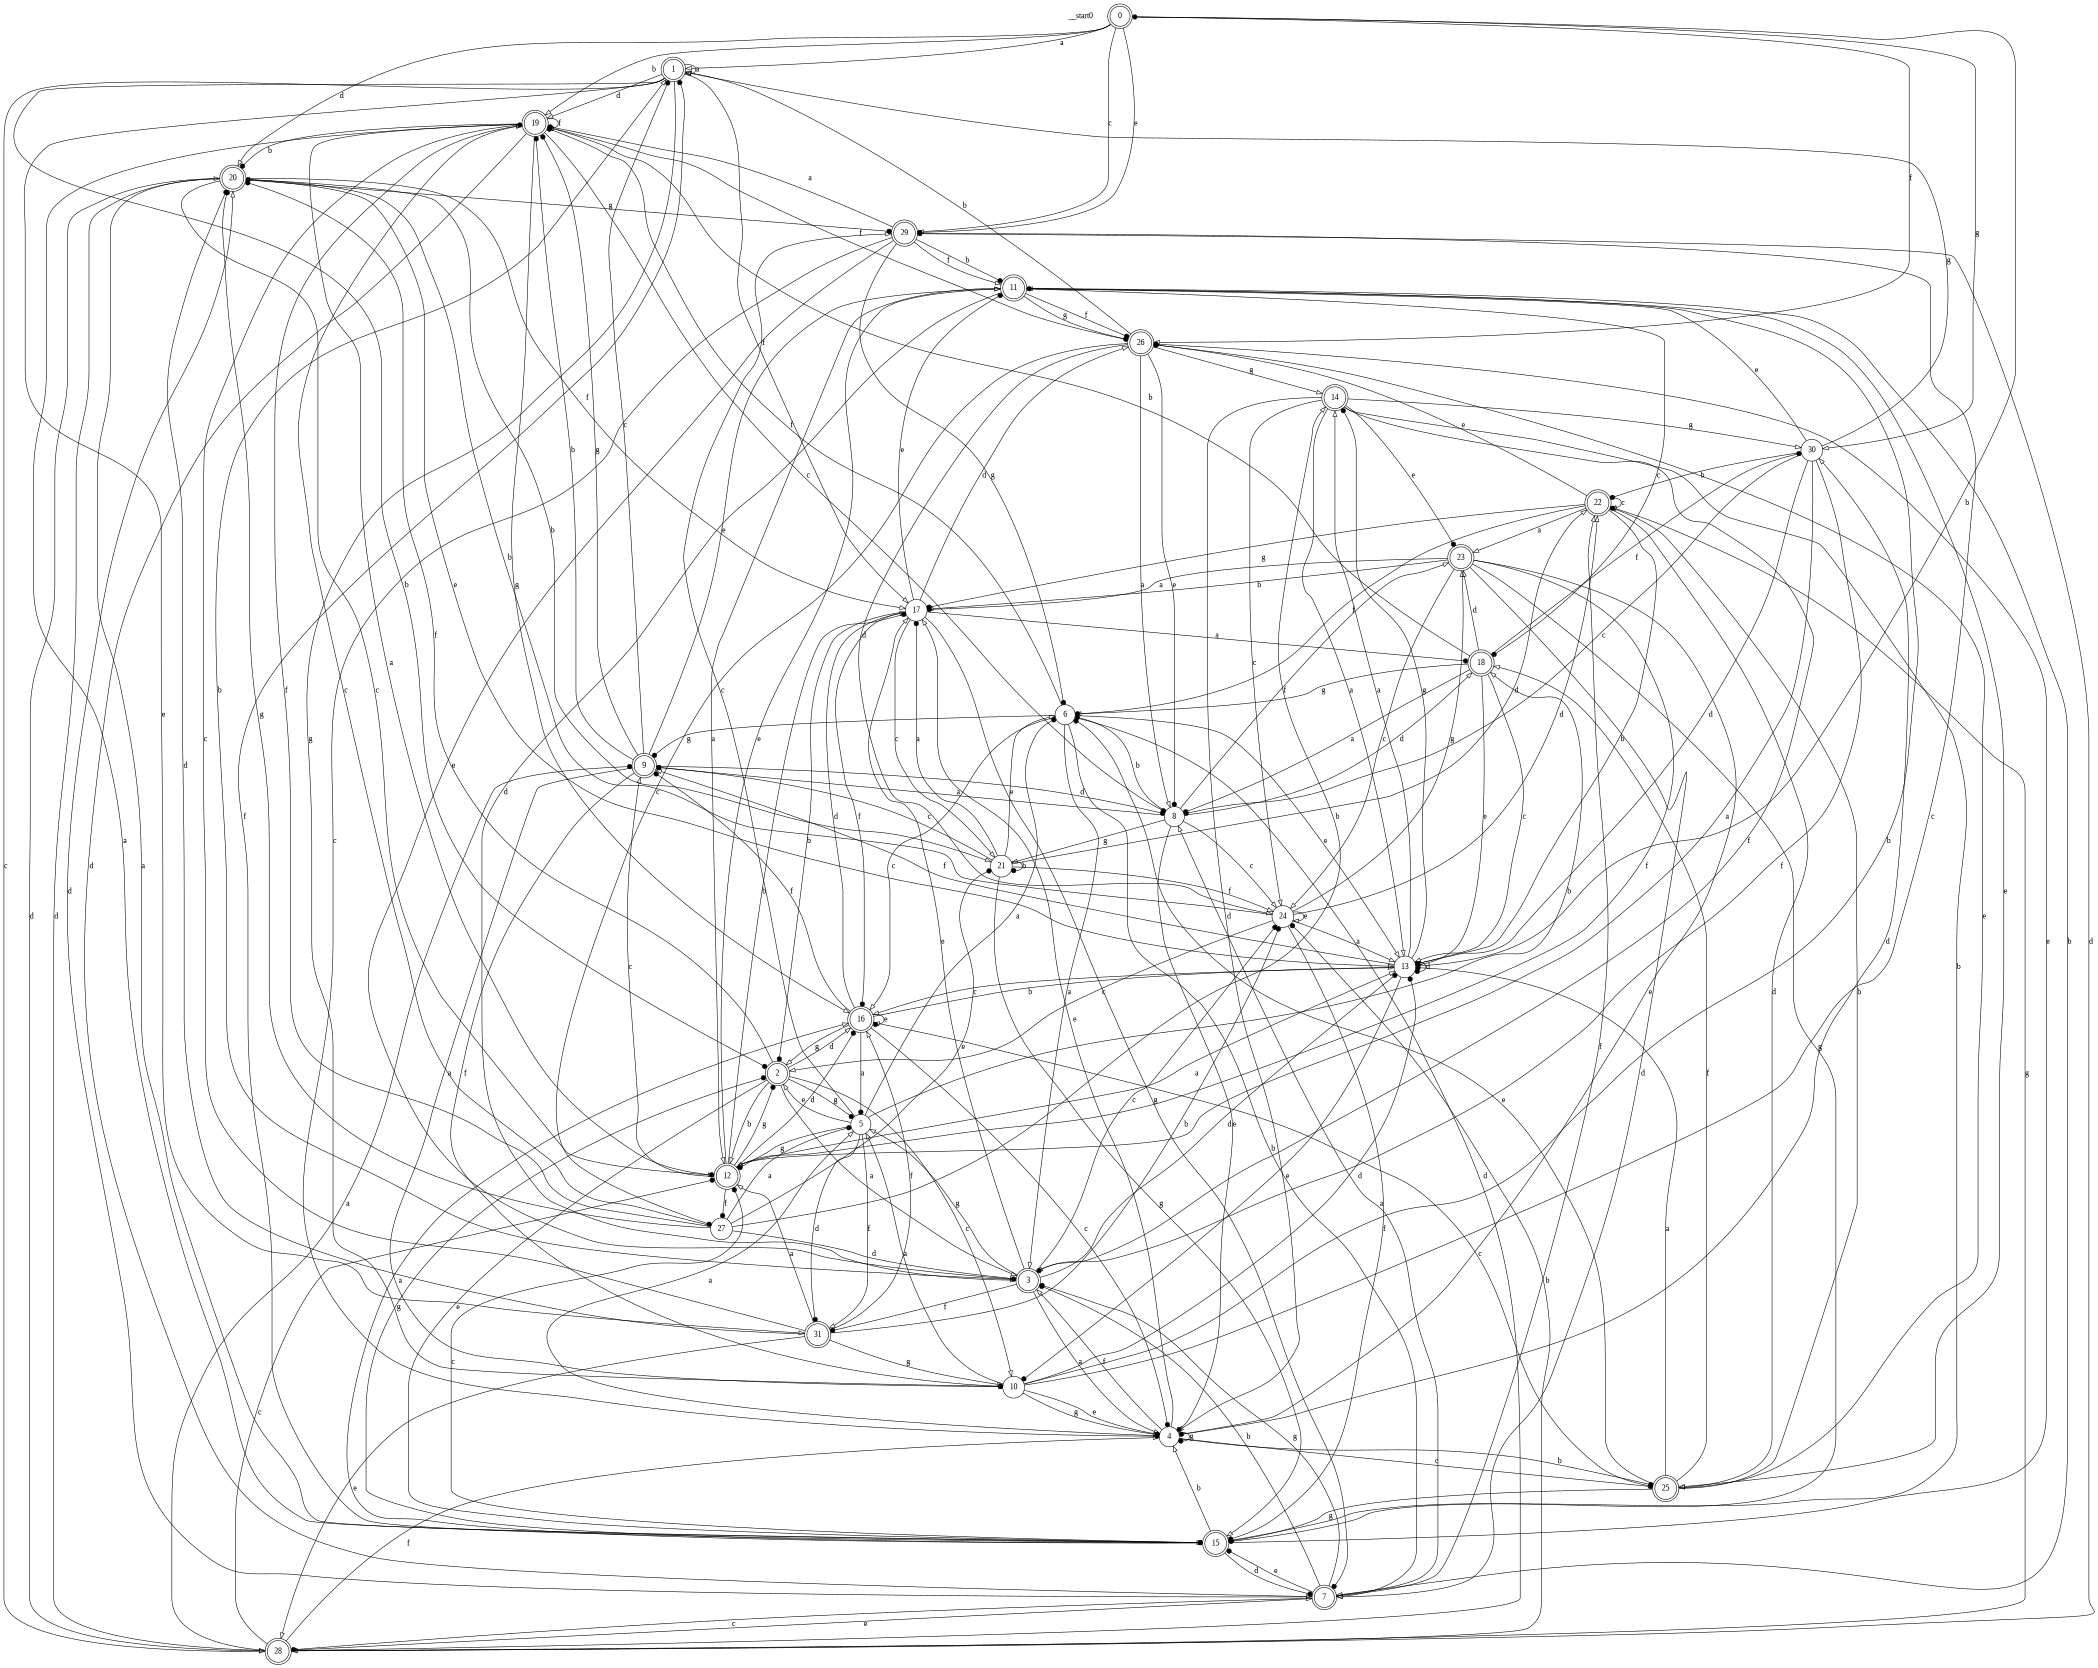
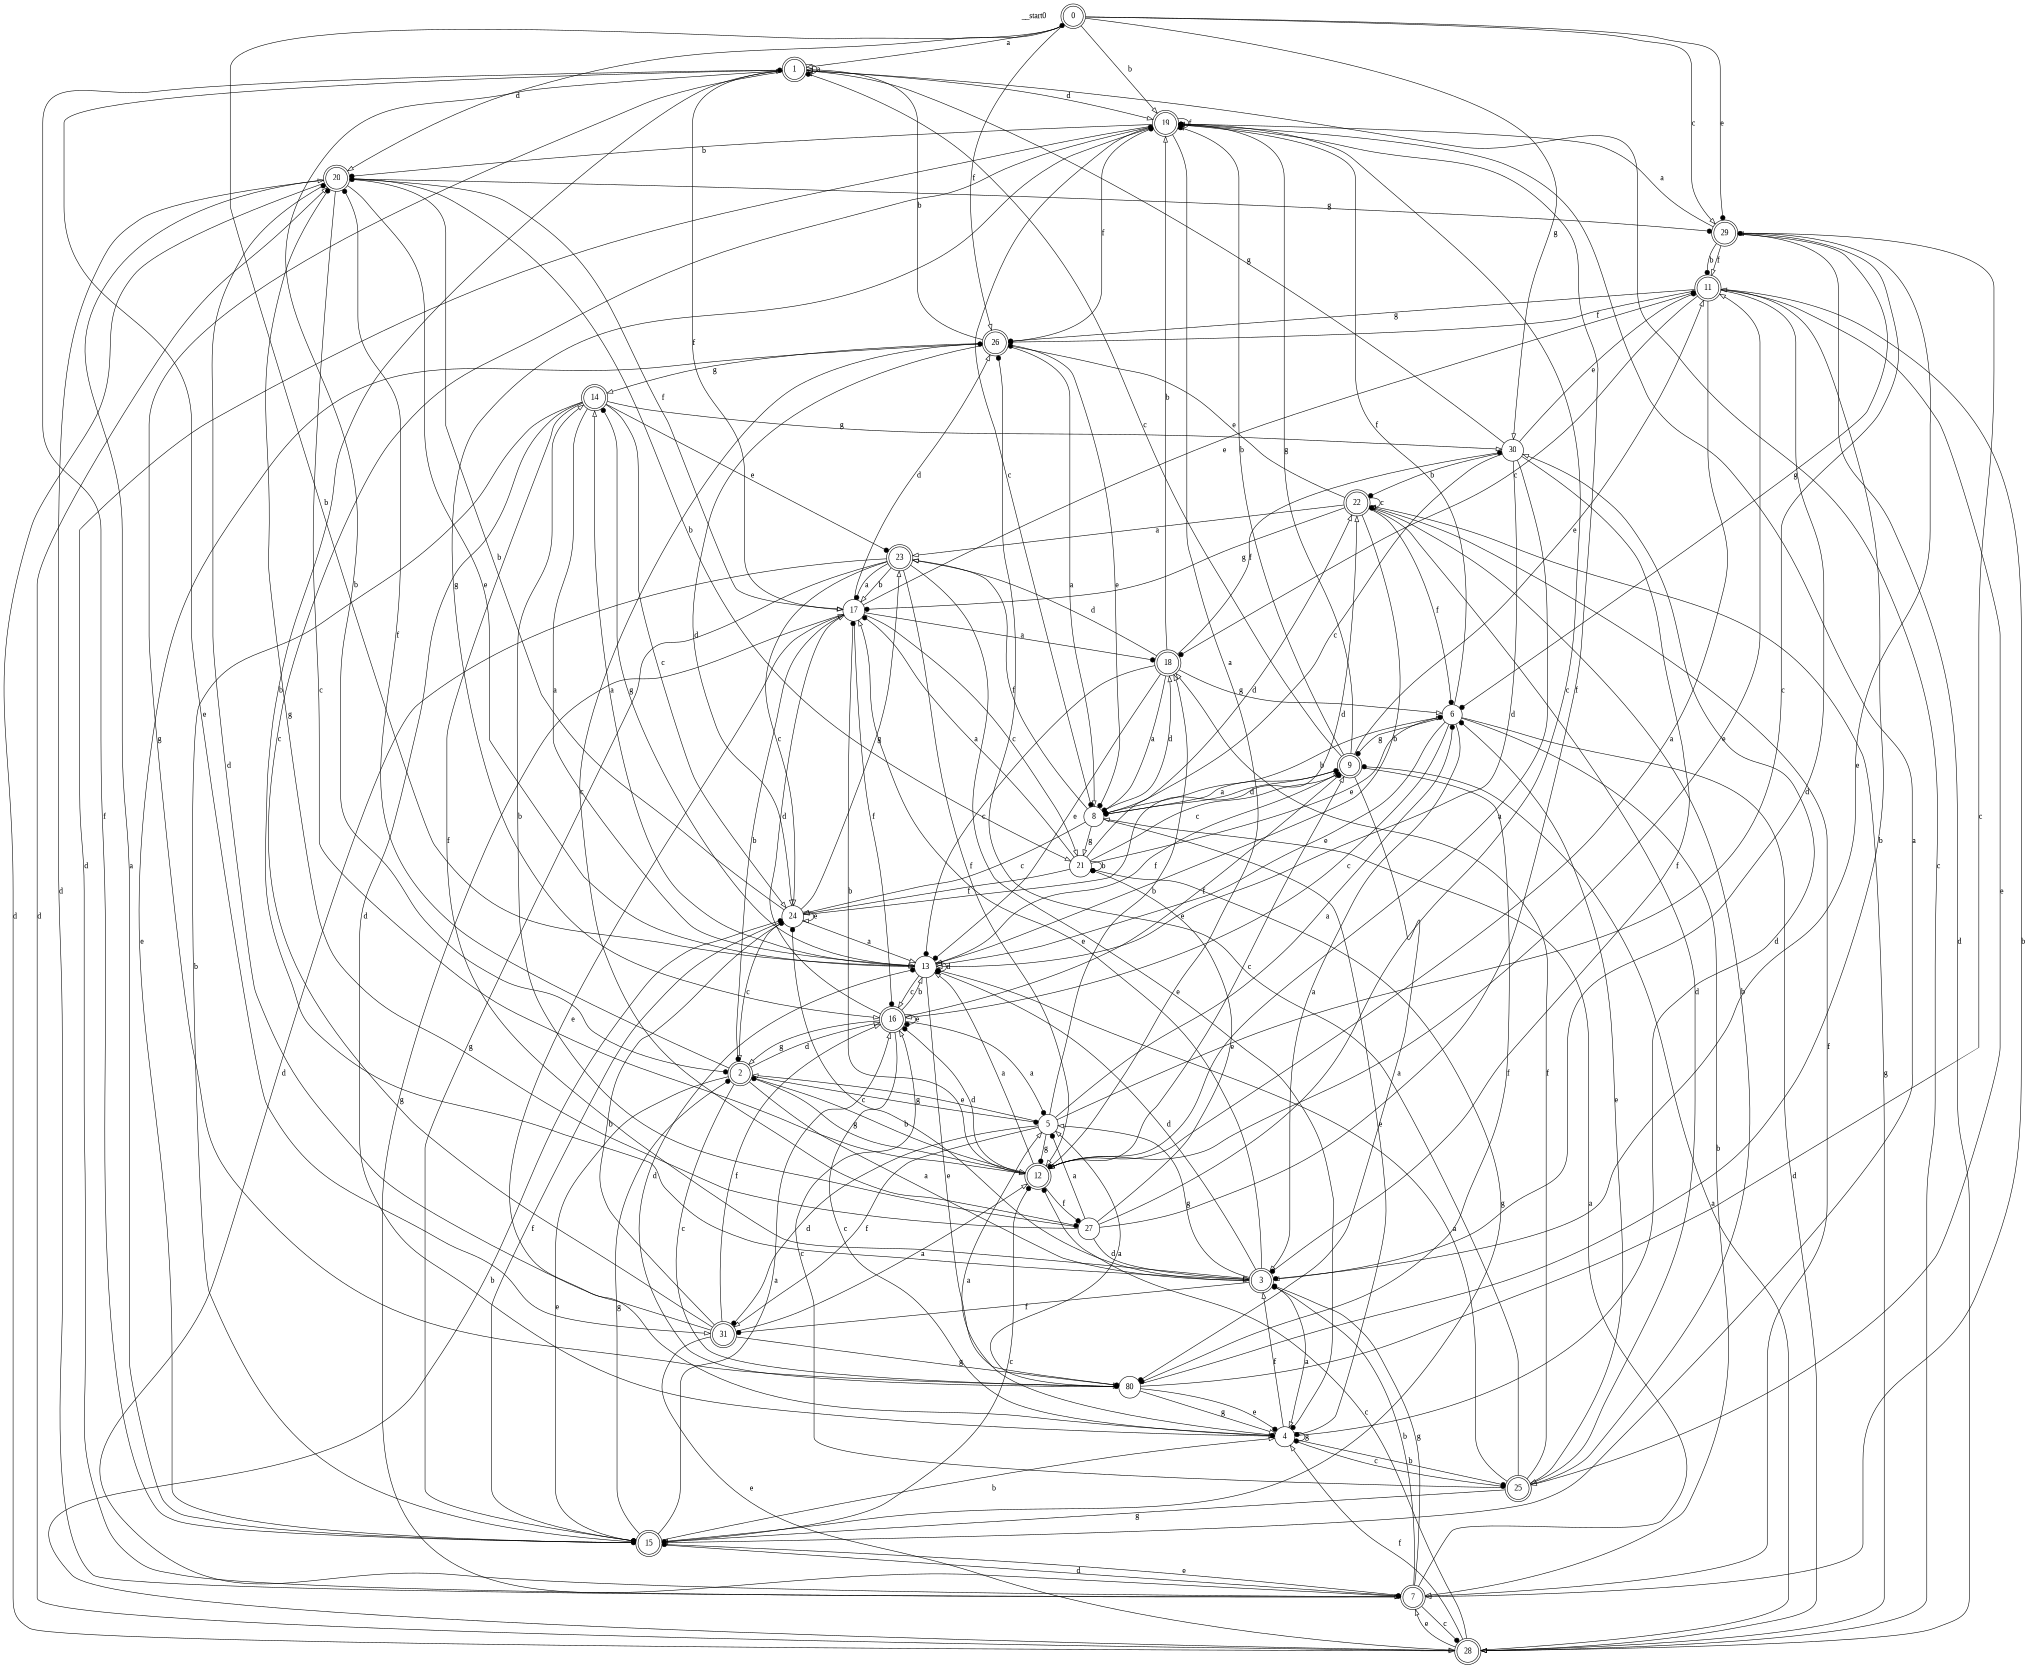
(322, 1055) -> none
(1014, 1387) -> (1130, 1387)
